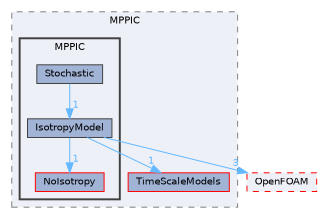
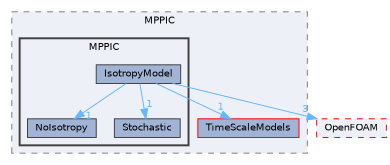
(70, 96) -> (142, 96)
(70, 182) -> (62, 128)
